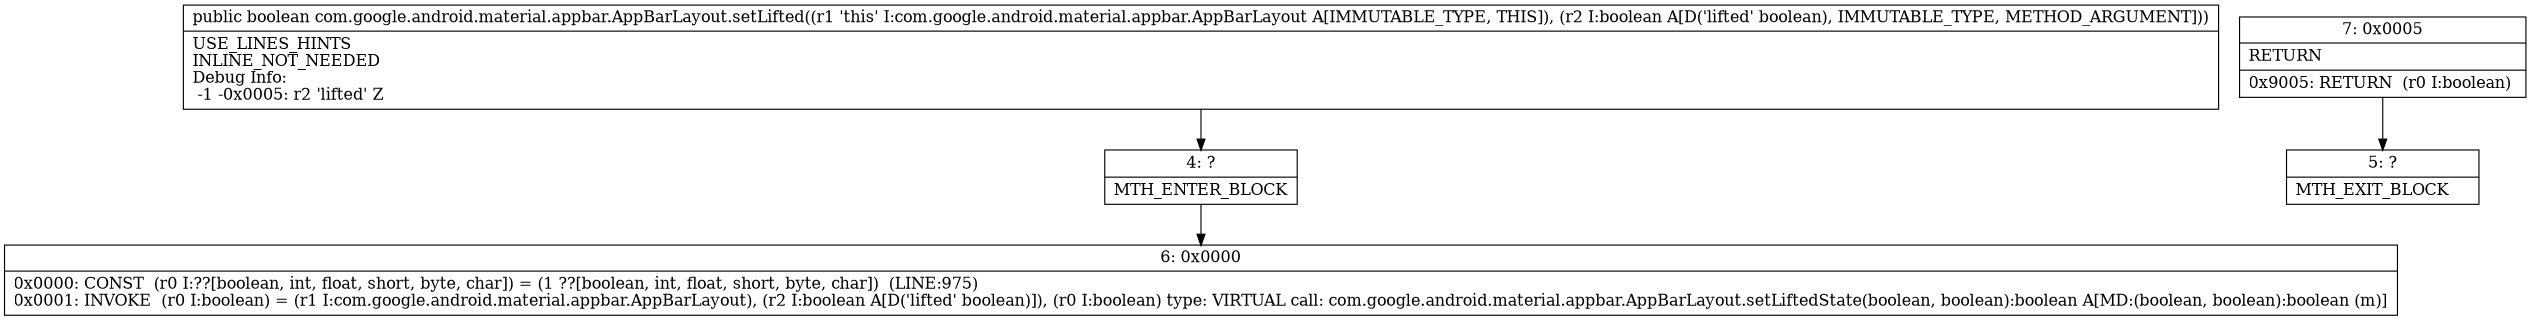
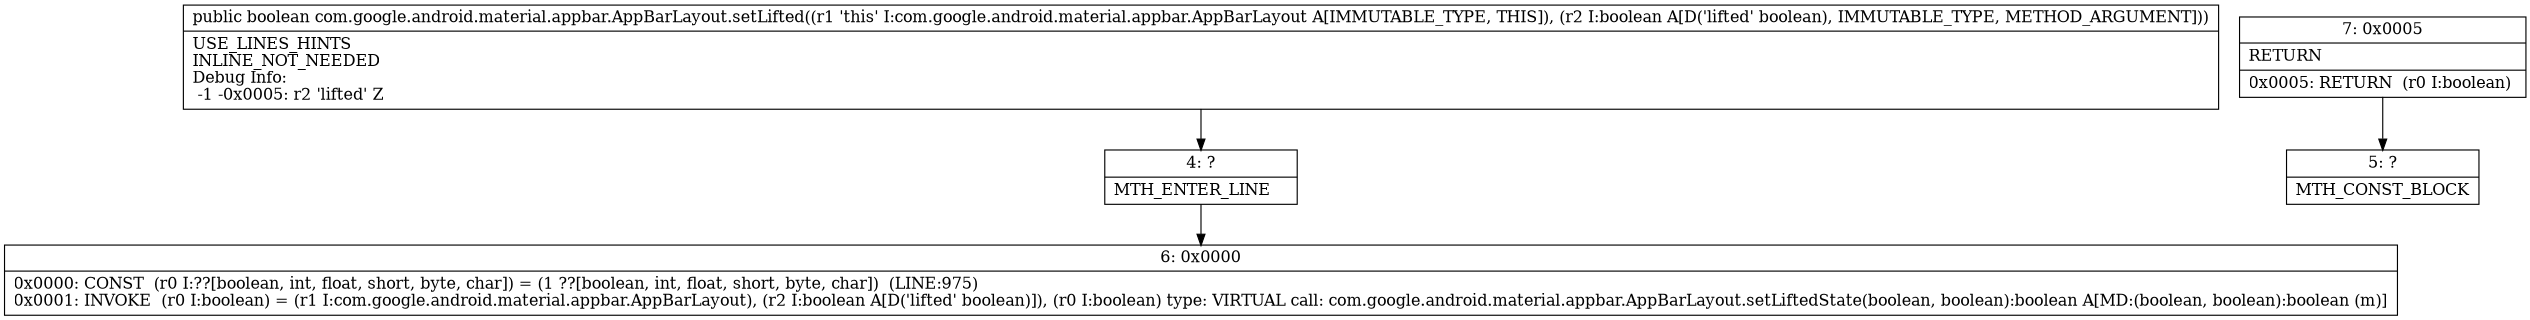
(2383, 83) -> (2383, 83)
(1201, 190) -> (1193, 190)
(2373, 190) -> (2383, 190)
